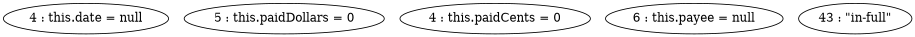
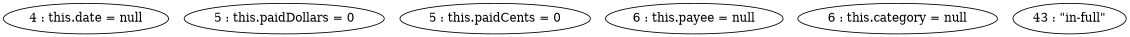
(495, 19) -> (495, 19)
none -> (898, 19)
